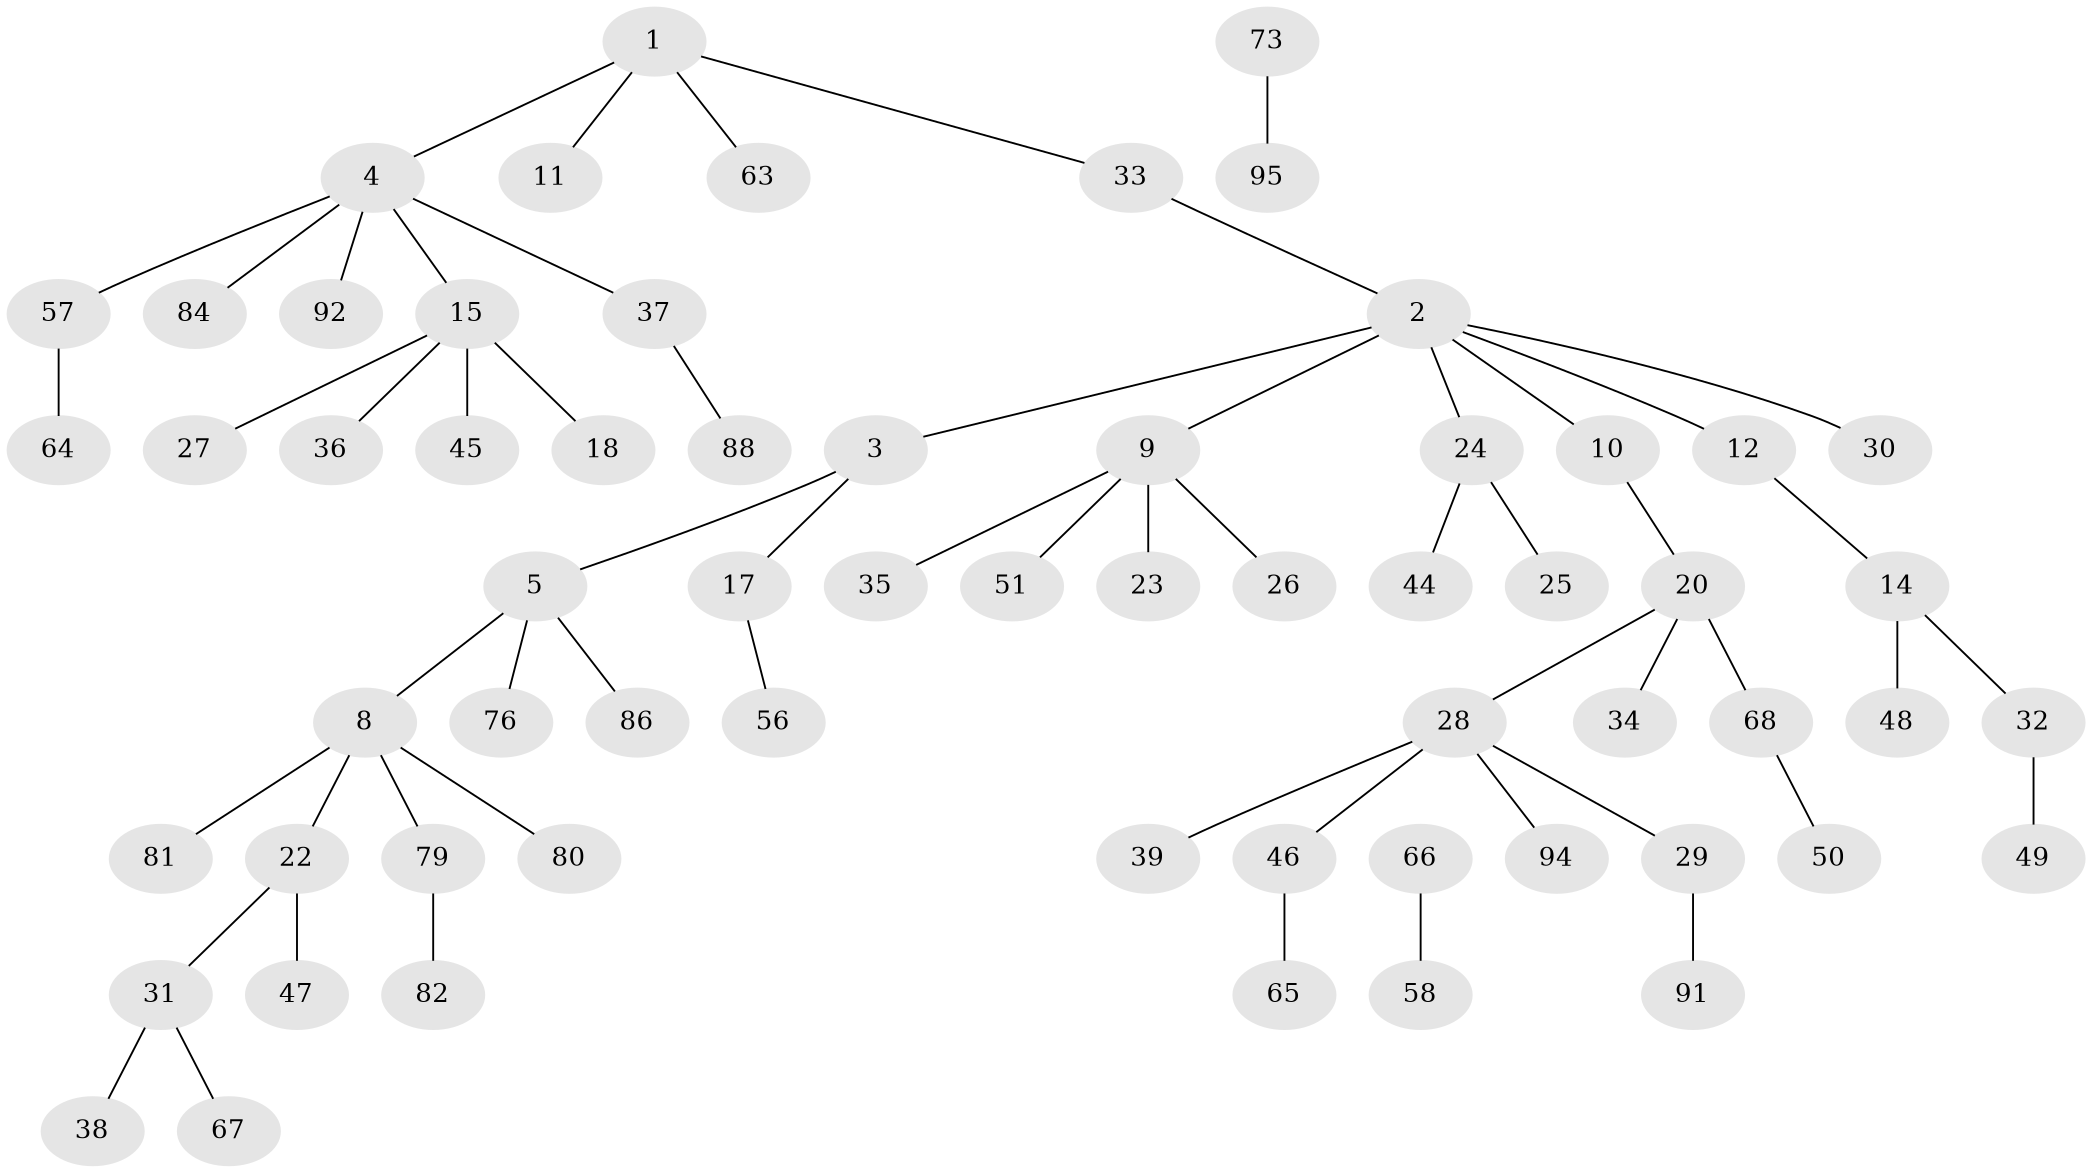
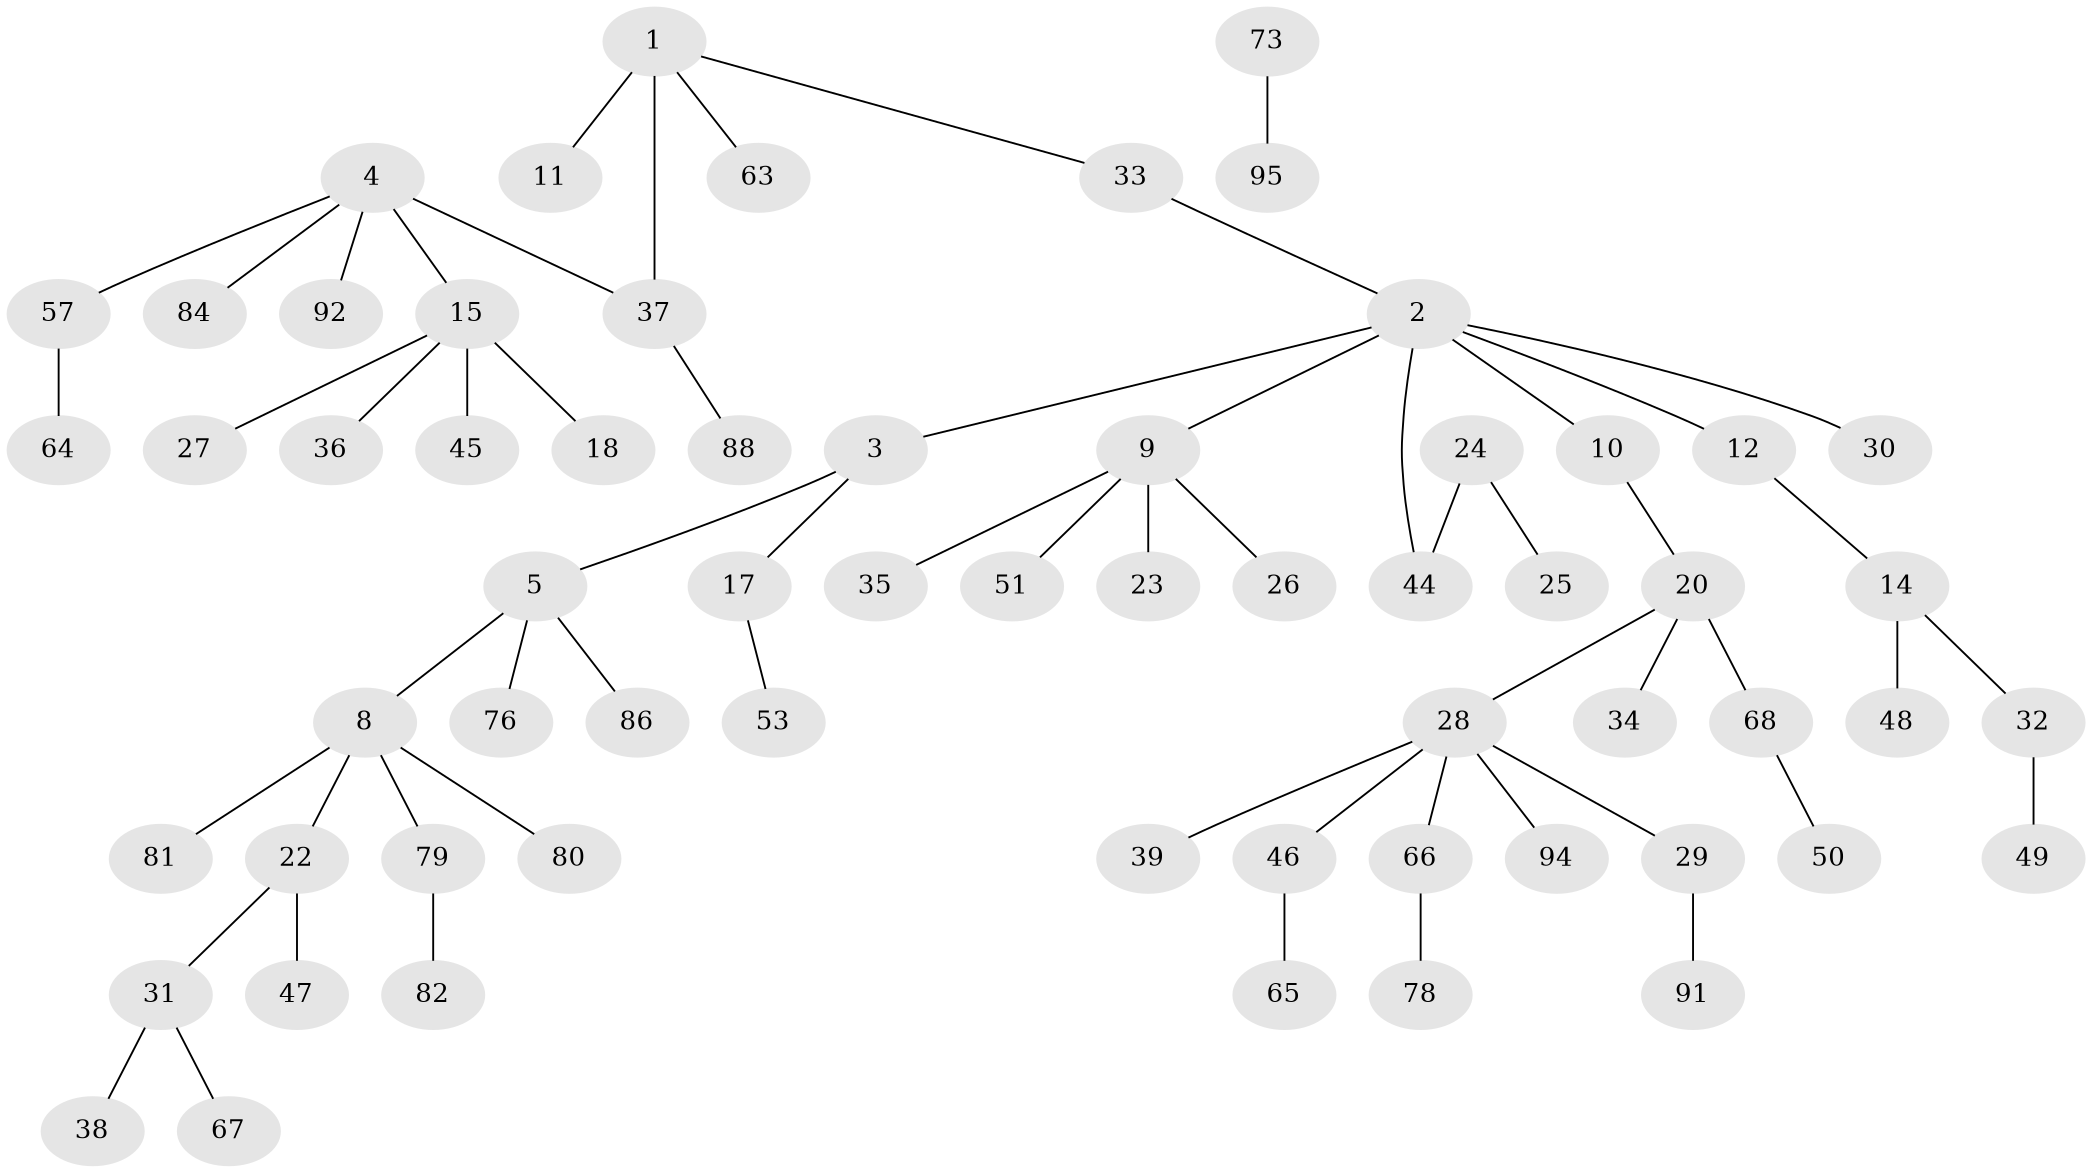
(514, 110) -> (655, 178)
(1445, 382) -> (1402, 450)
(774, 723) -> (774, 723)
none -> (1438, 791)
(1421, 995) -> (1421, 995)
